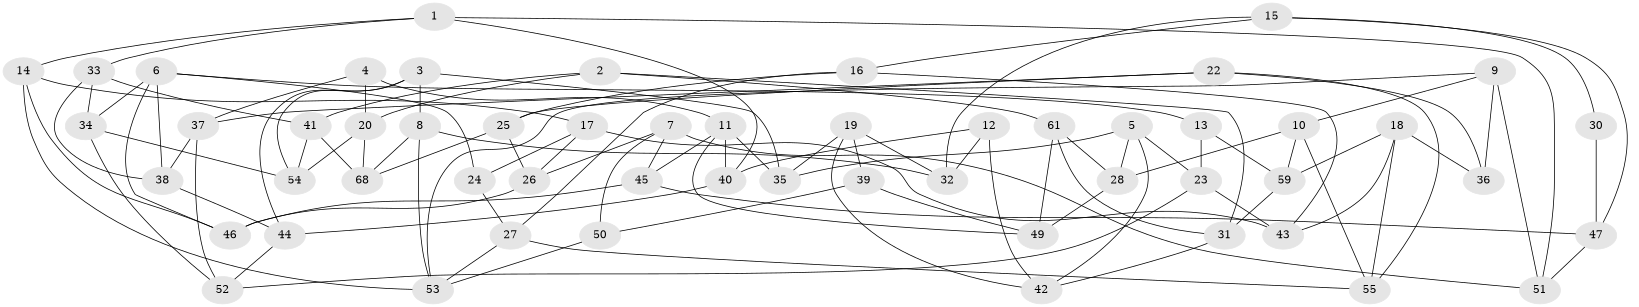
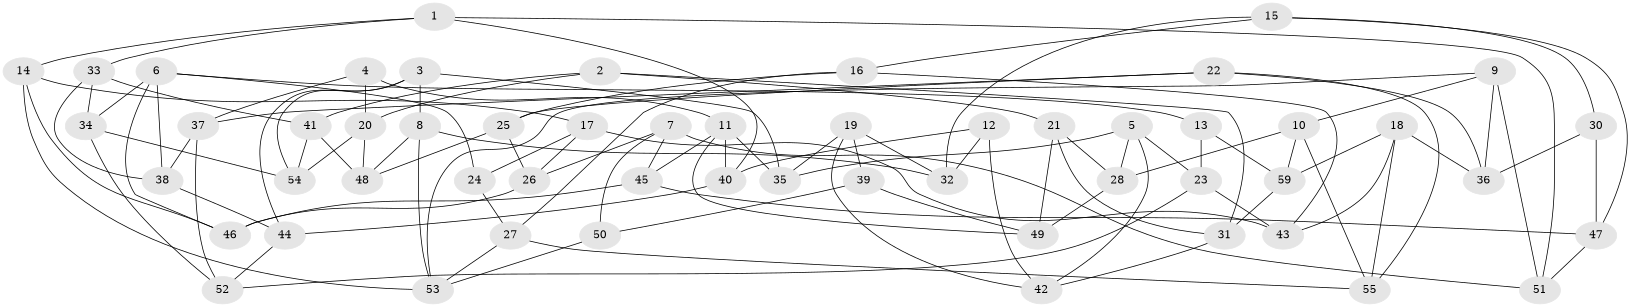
(1054, 126) -> (1054, 126)
none -> (1540, 153)
(362, 181) -> (362, 181)
